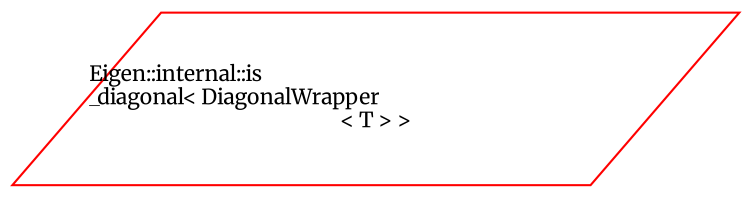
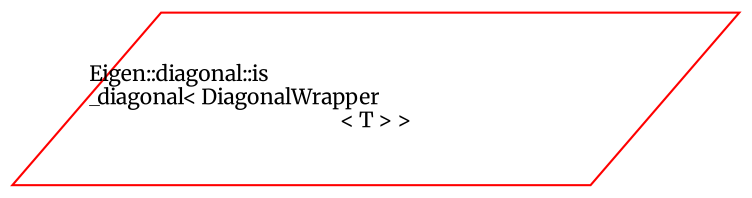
(376, 99) -> (376, 99)
